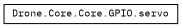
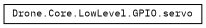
(91, 14) -> (103, 14)
